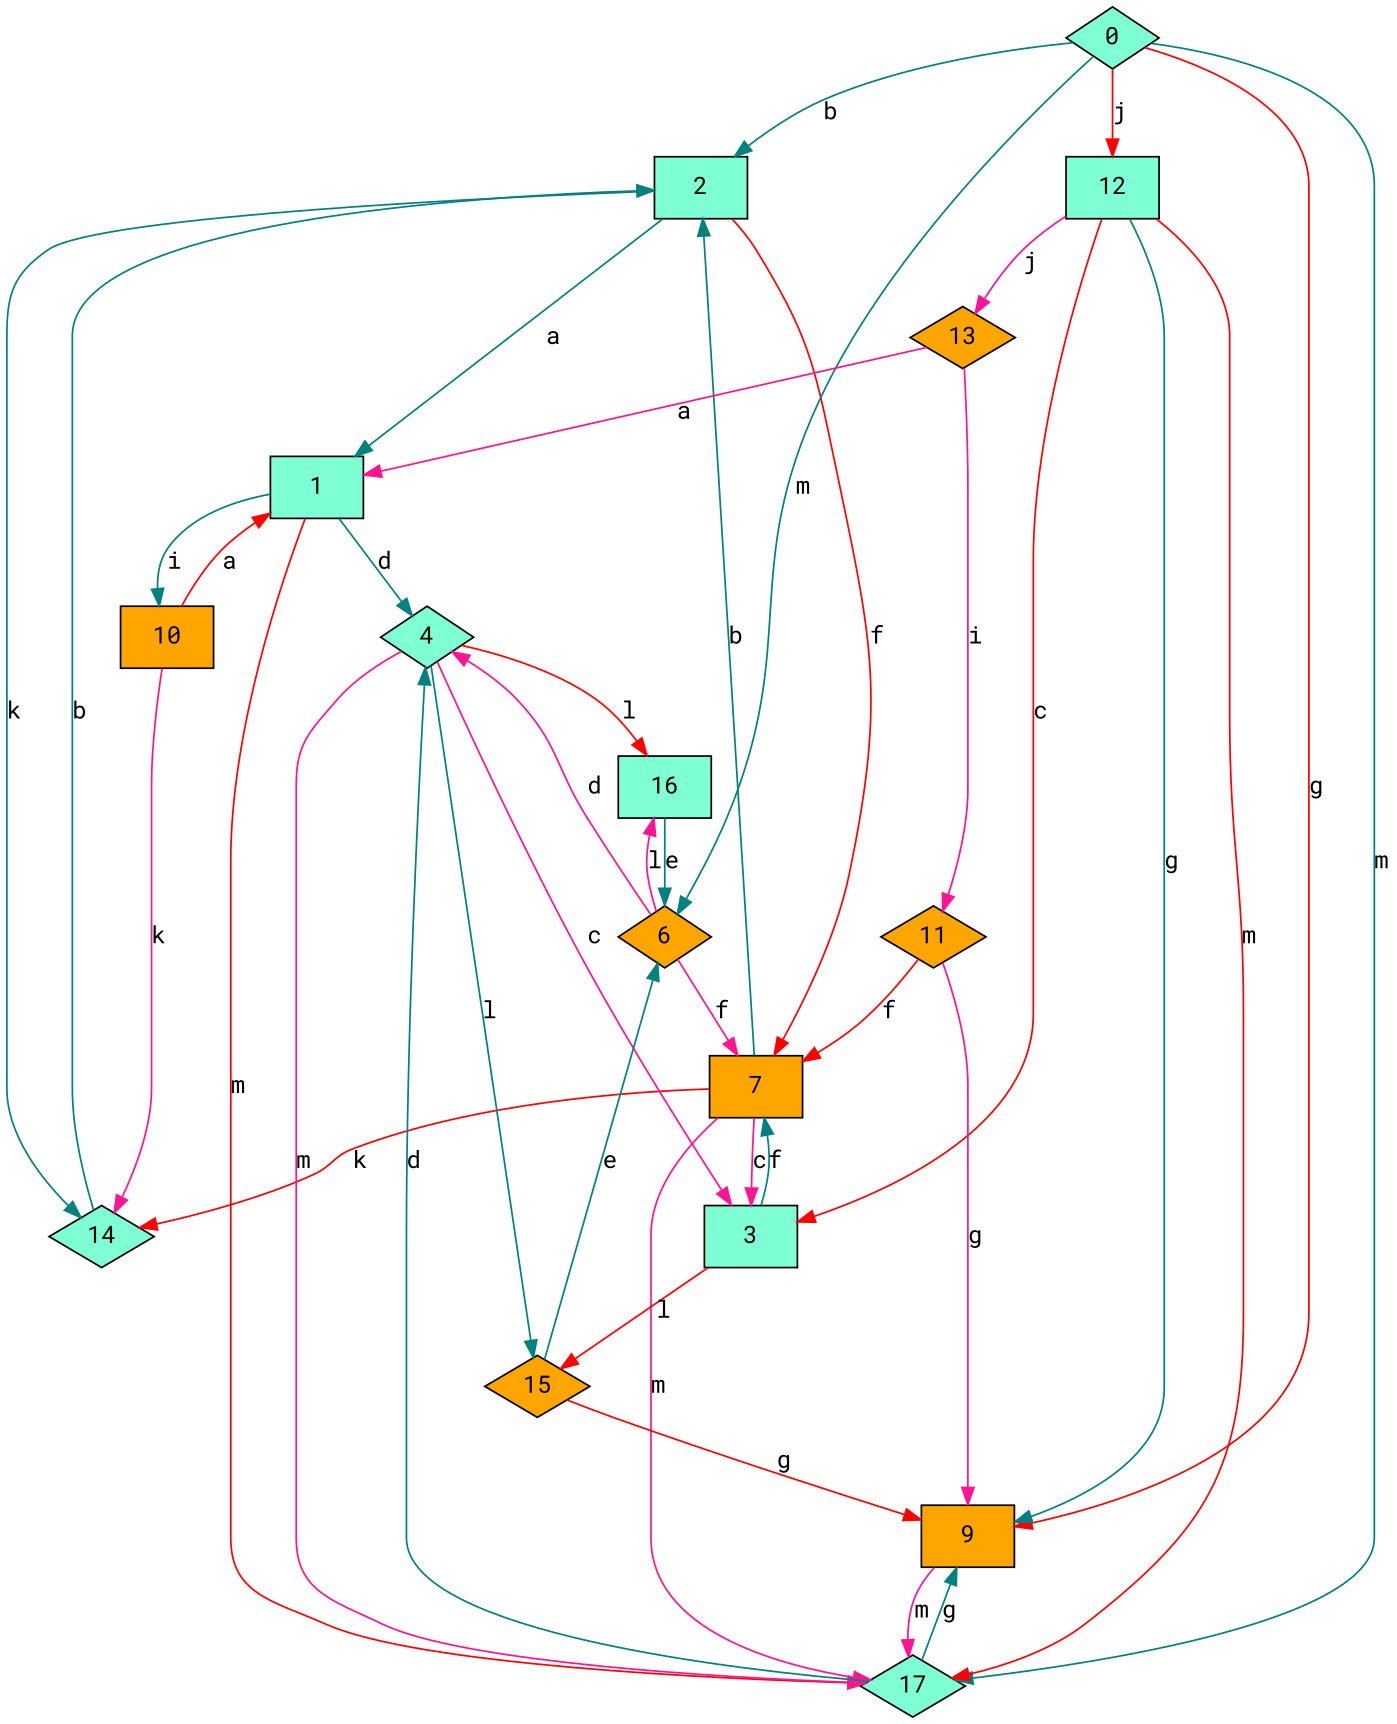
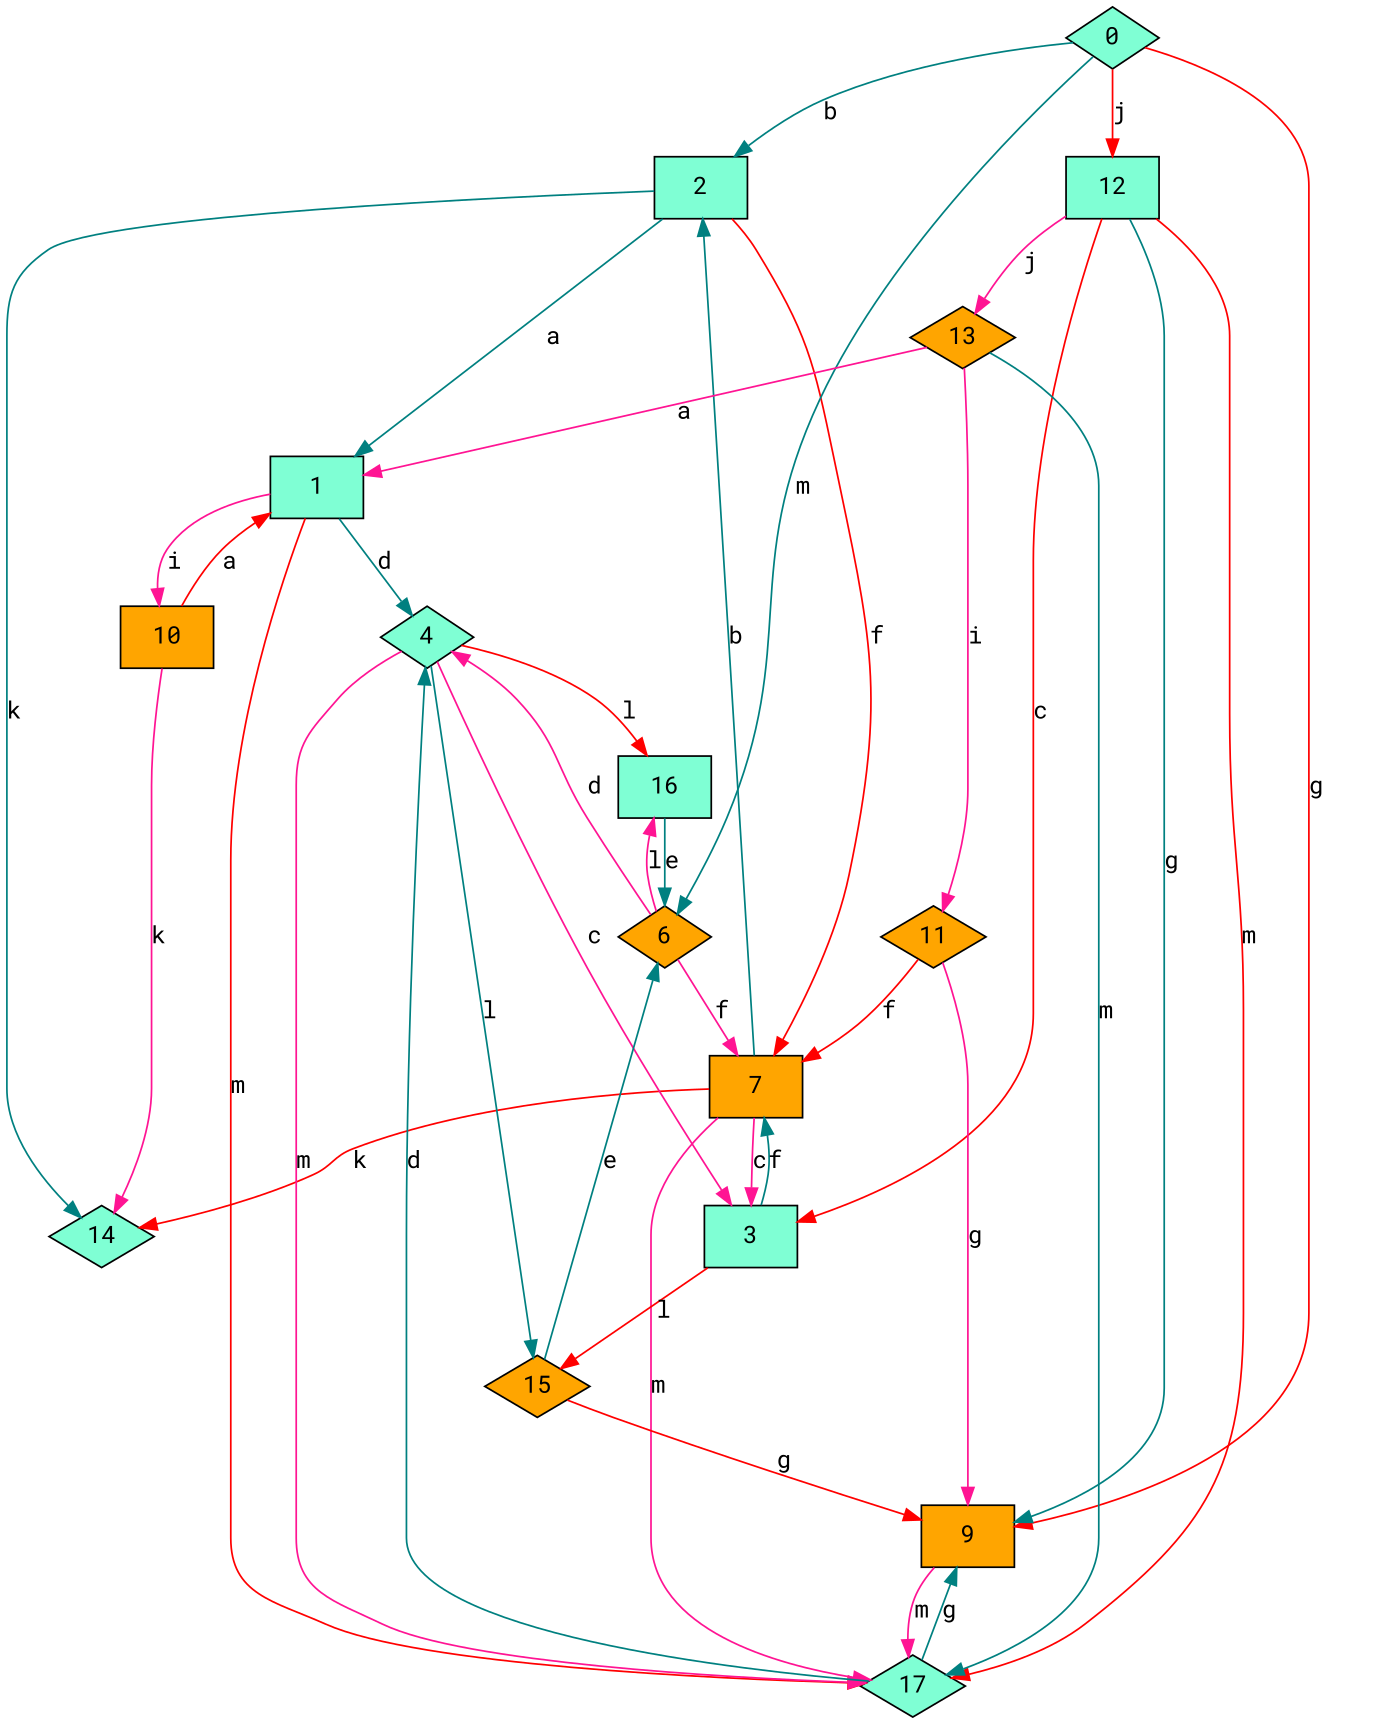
(72, 471) -> none
(195, 522) -> (195, 522)
(1374, 939) -> (1099, 1022)
